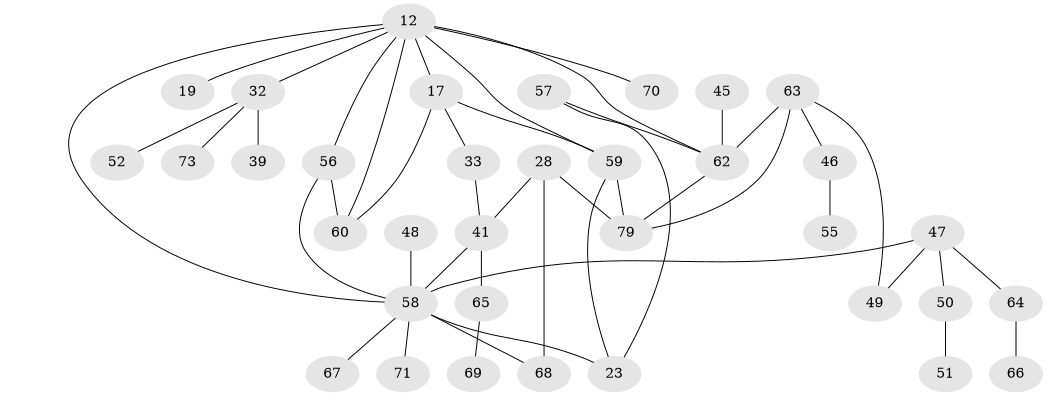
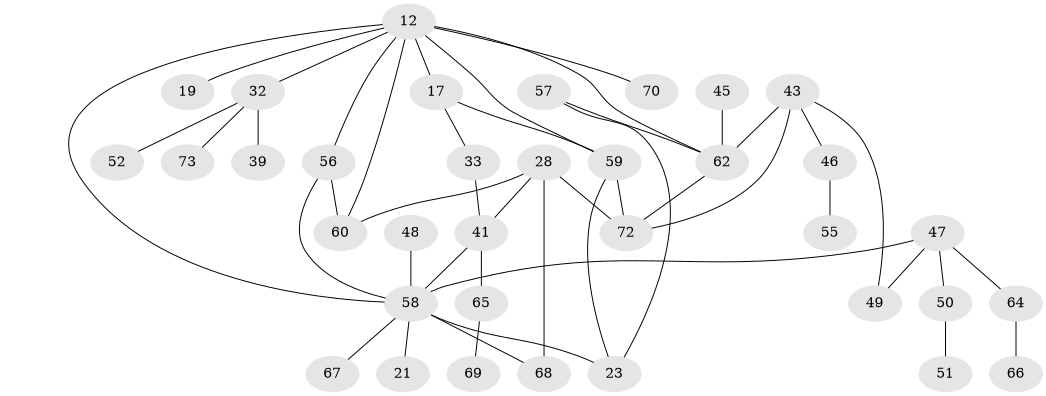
(793, 92) -> (793, 92)
(403, 170) -> (442, 198)
(626, 233) -> (626, 233)
(403, 374) -> (403, 374)
